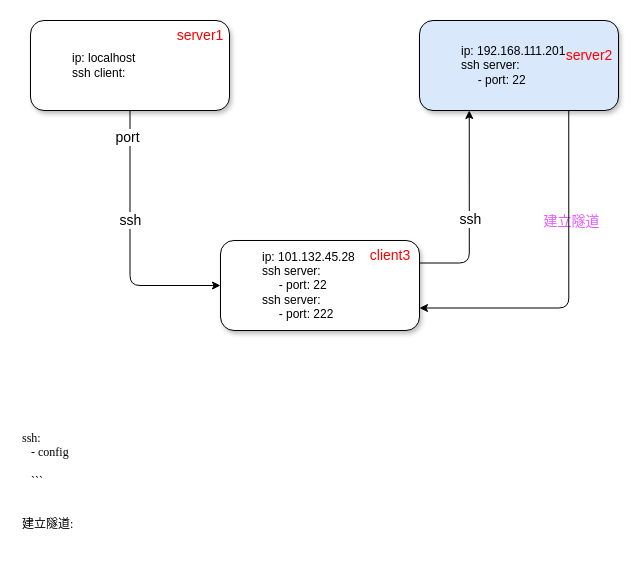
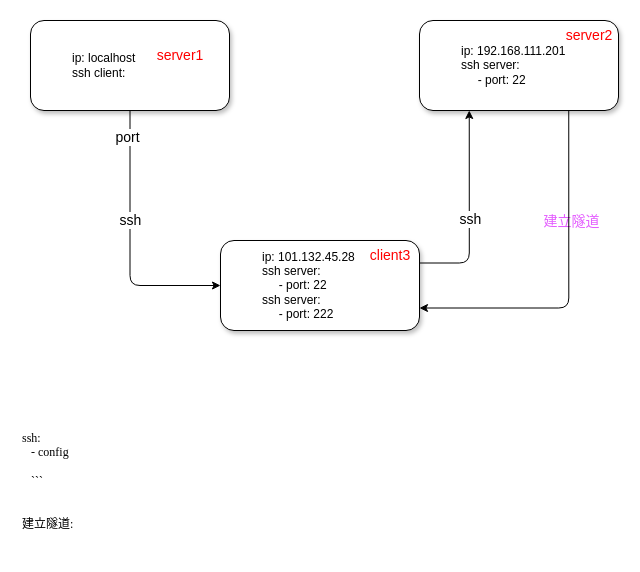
(201, 36) -> (181, 56)
(590, 56) -> (590, 36)
(519, 66) -> (519, 66)
